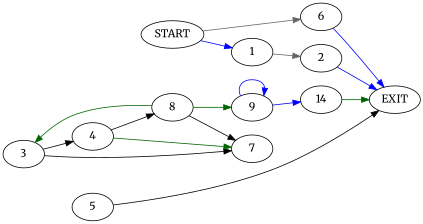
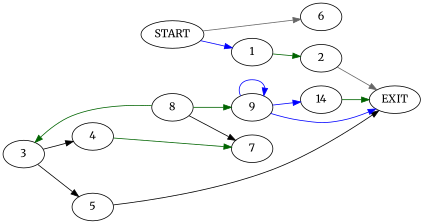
(357, 54) -> (320, 123)
(283, 55) -> (283, 55)
(354, 76) -> (354, 76)
(129, 123) -> none
(134, 157) -> (55, 178)
